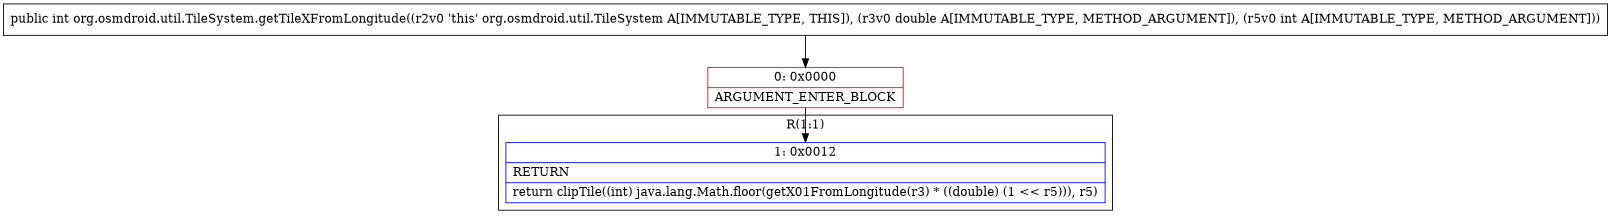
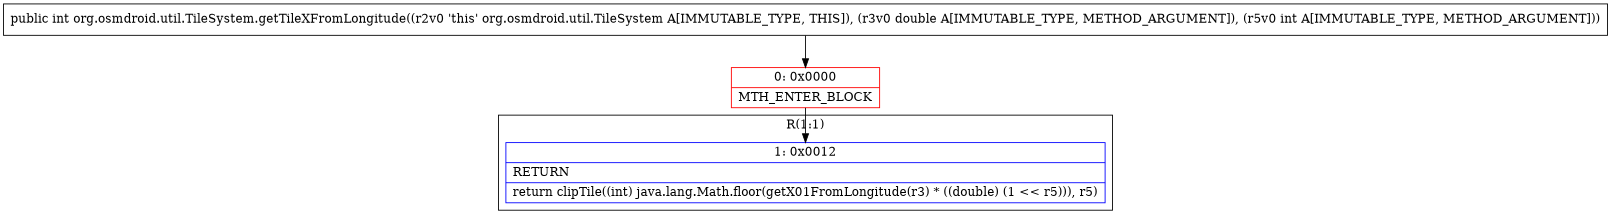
(805, 97) -> (805, 97)
